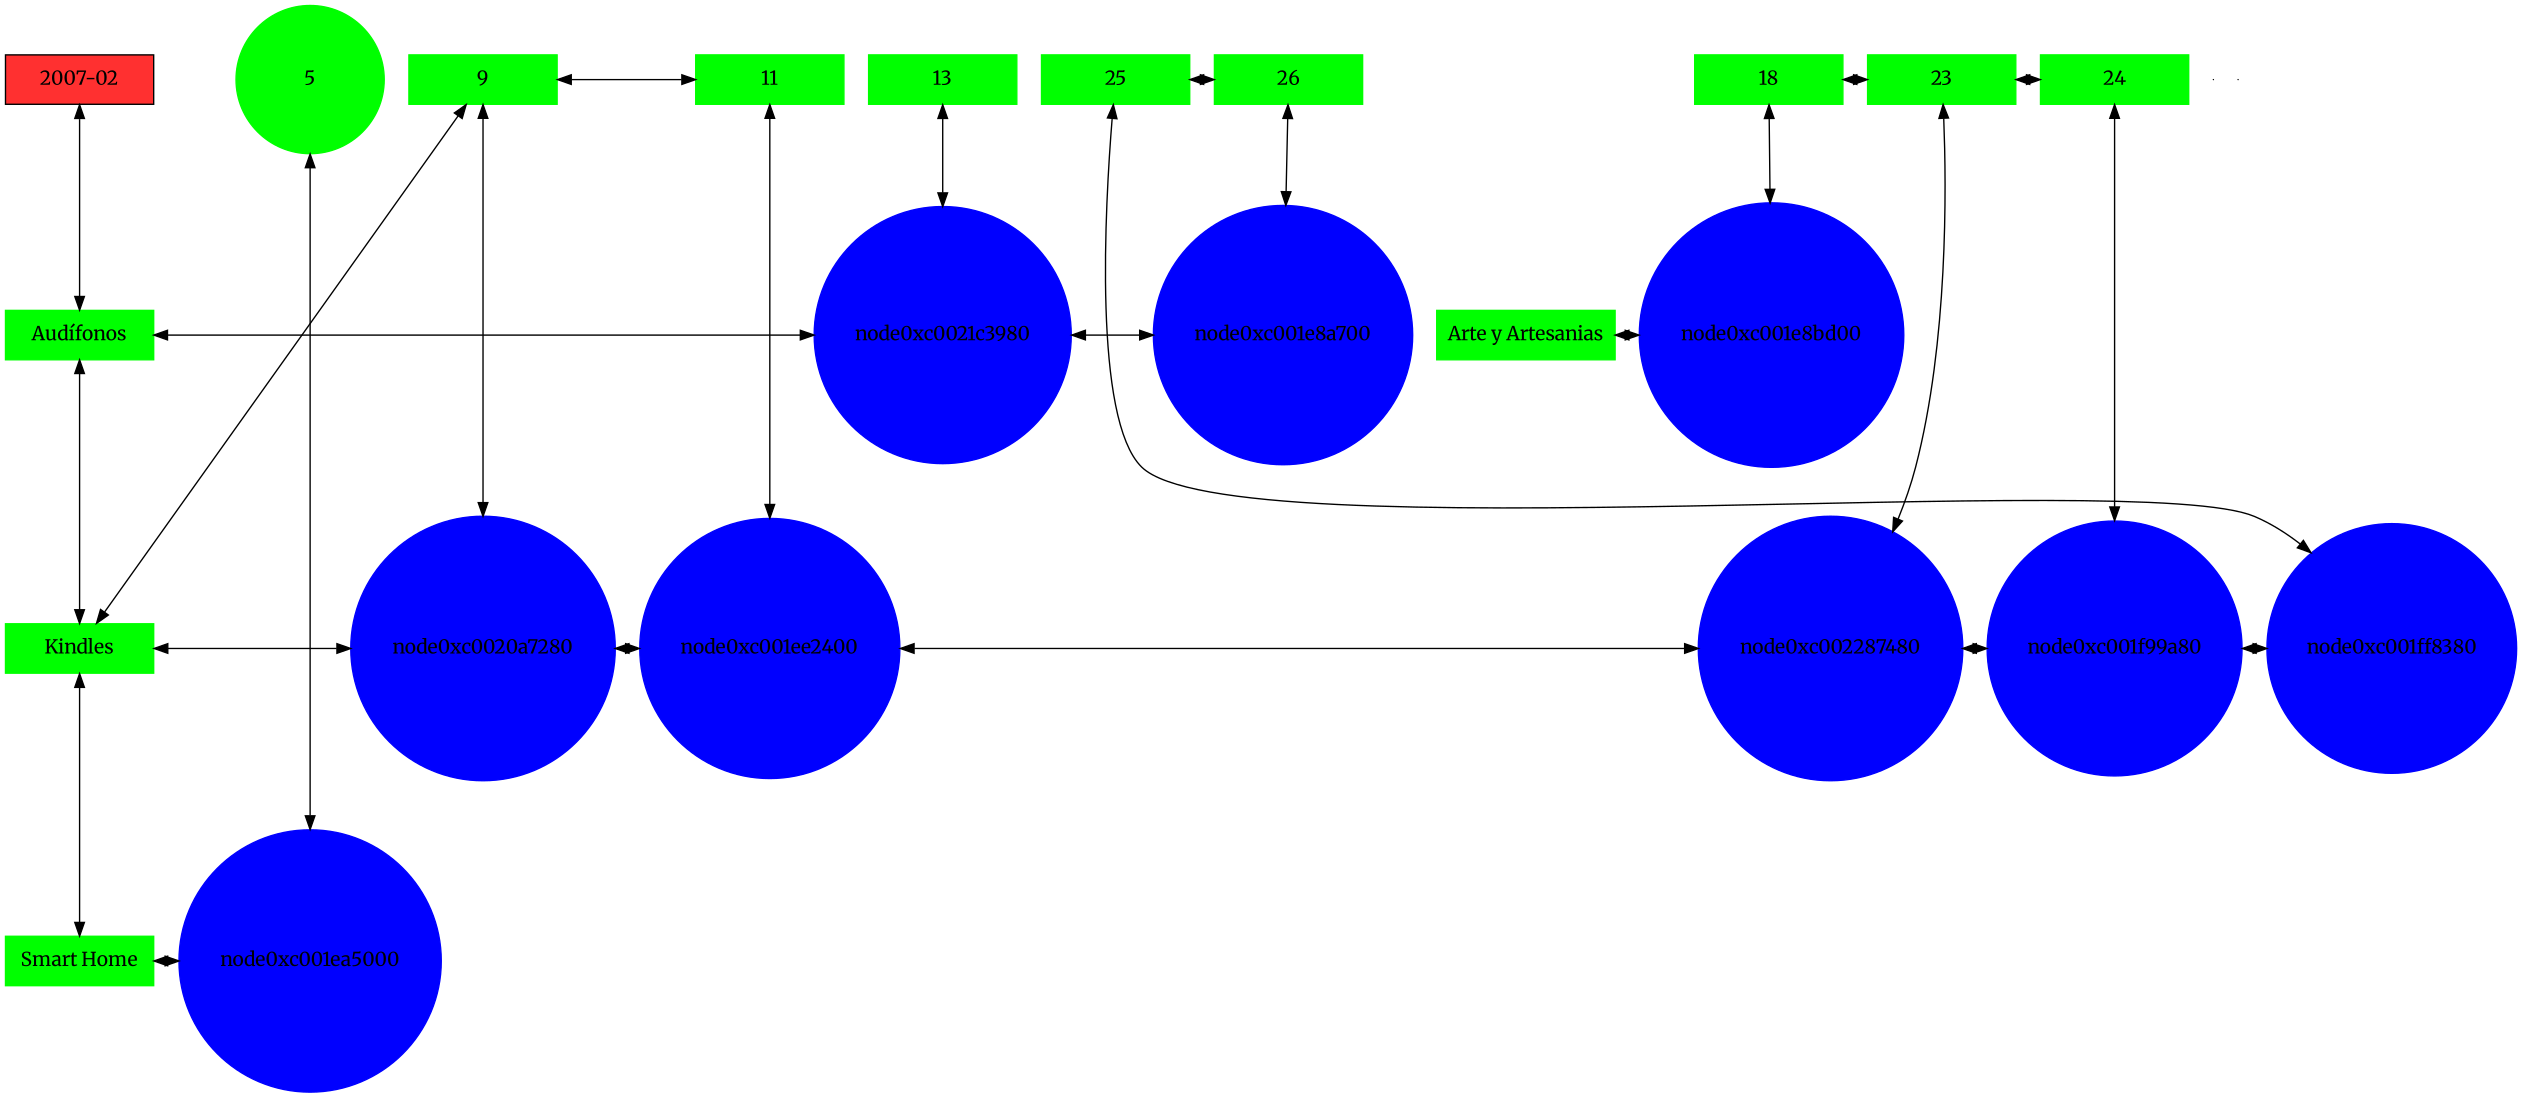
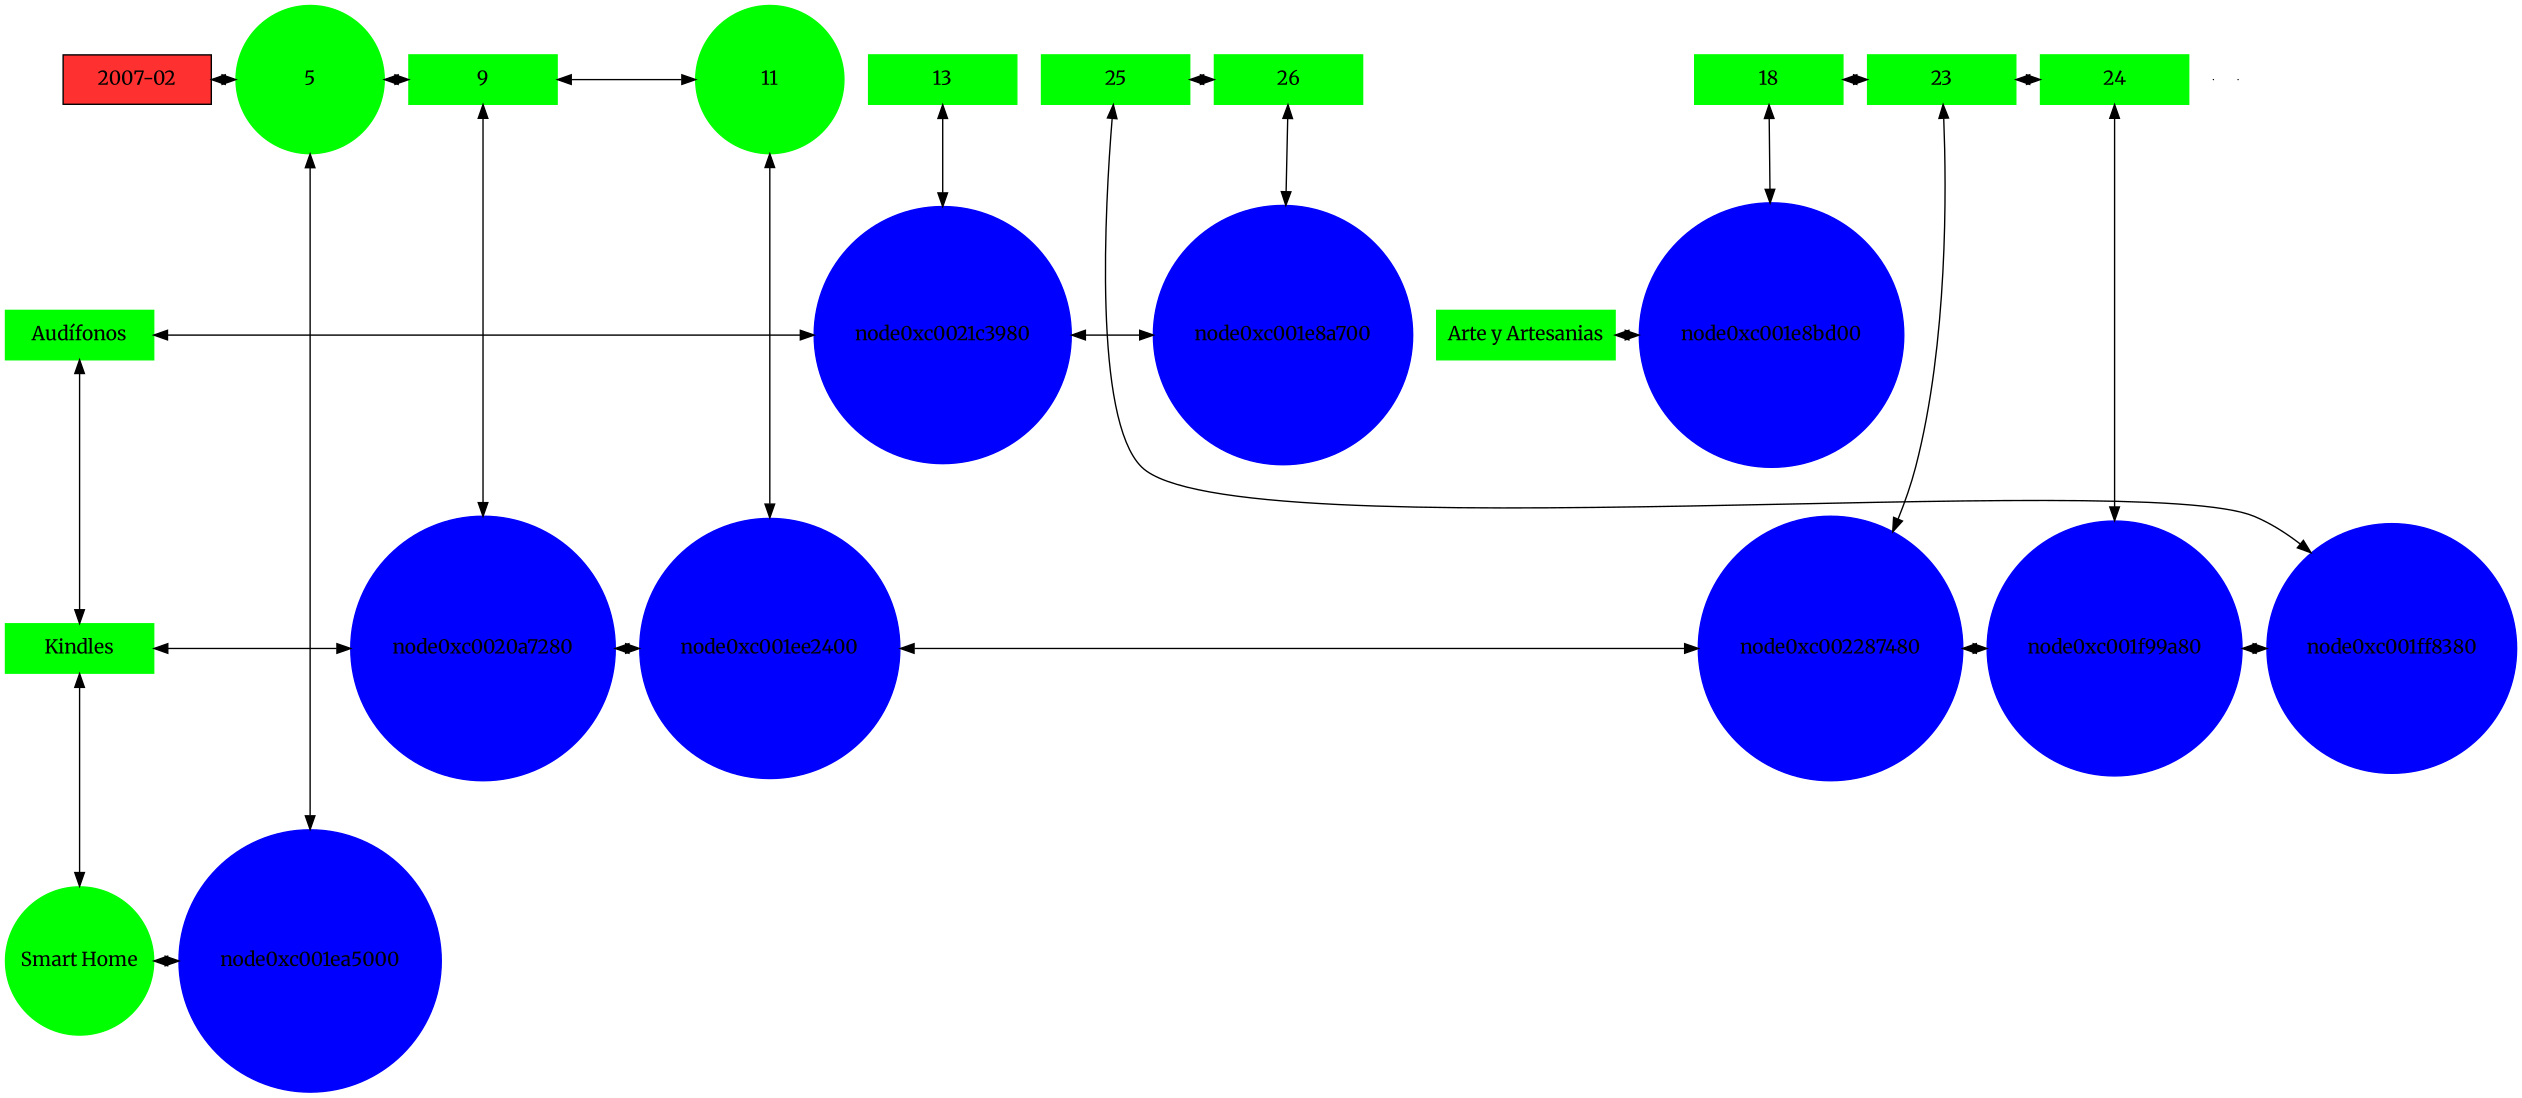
(770, 80) -> (770, 80)
(80, 208) -> (226, 80)
(281, 364) -> (399, 80)
(80, 961) -> (80, 961)
